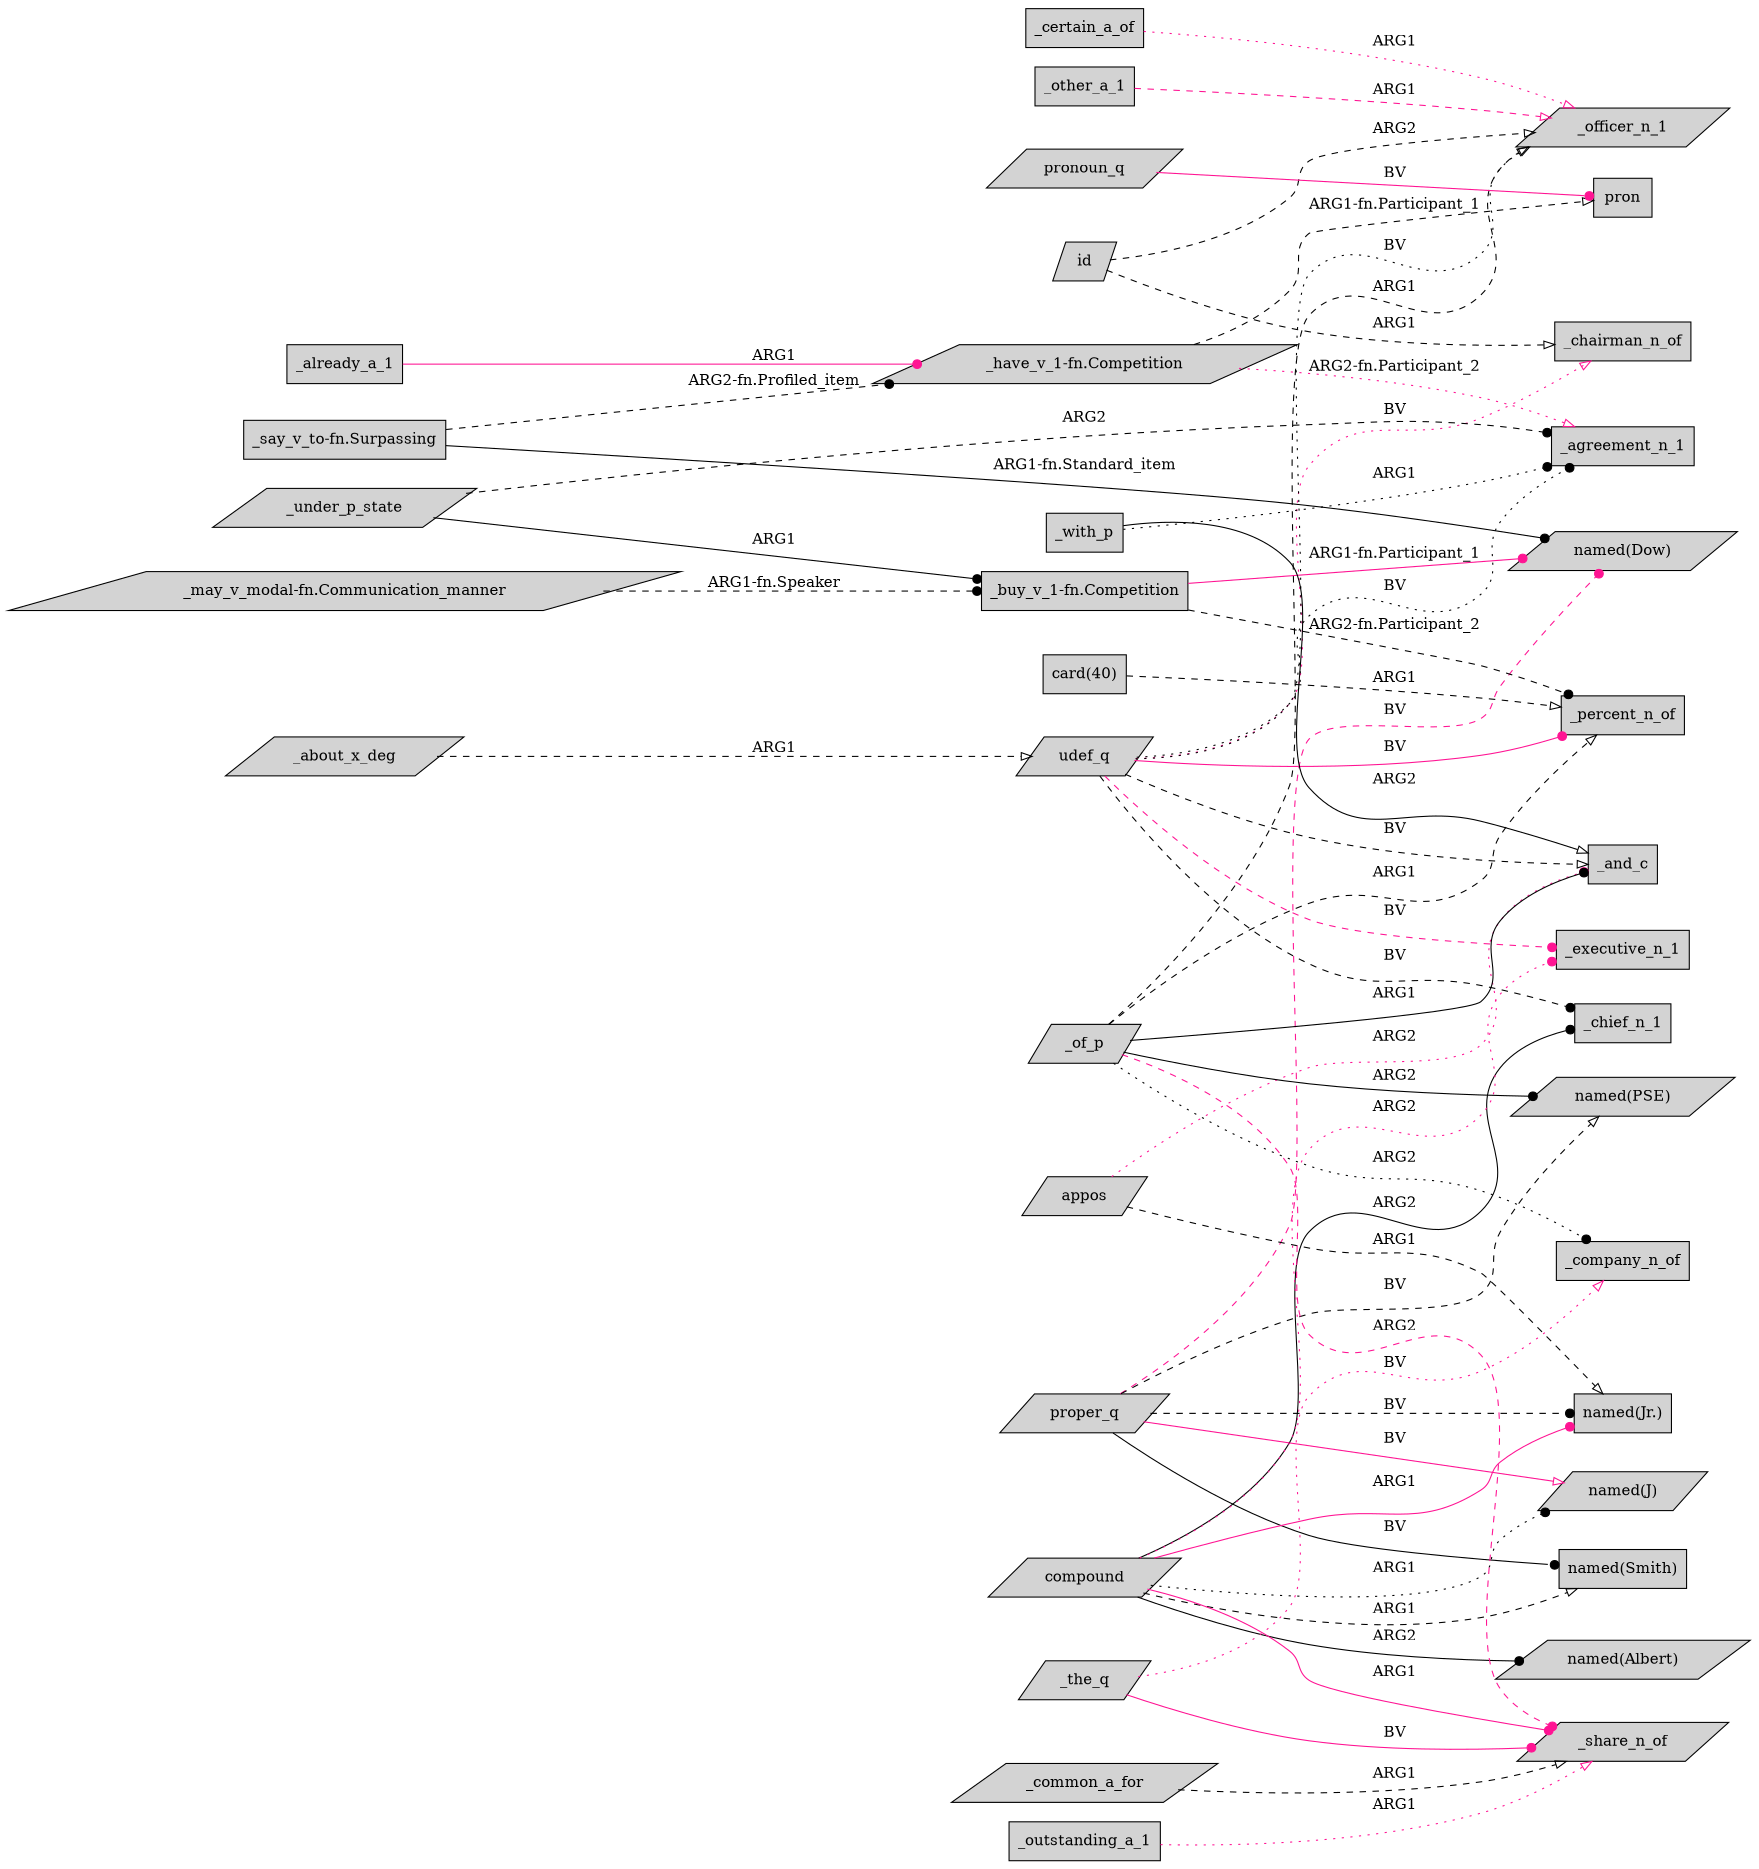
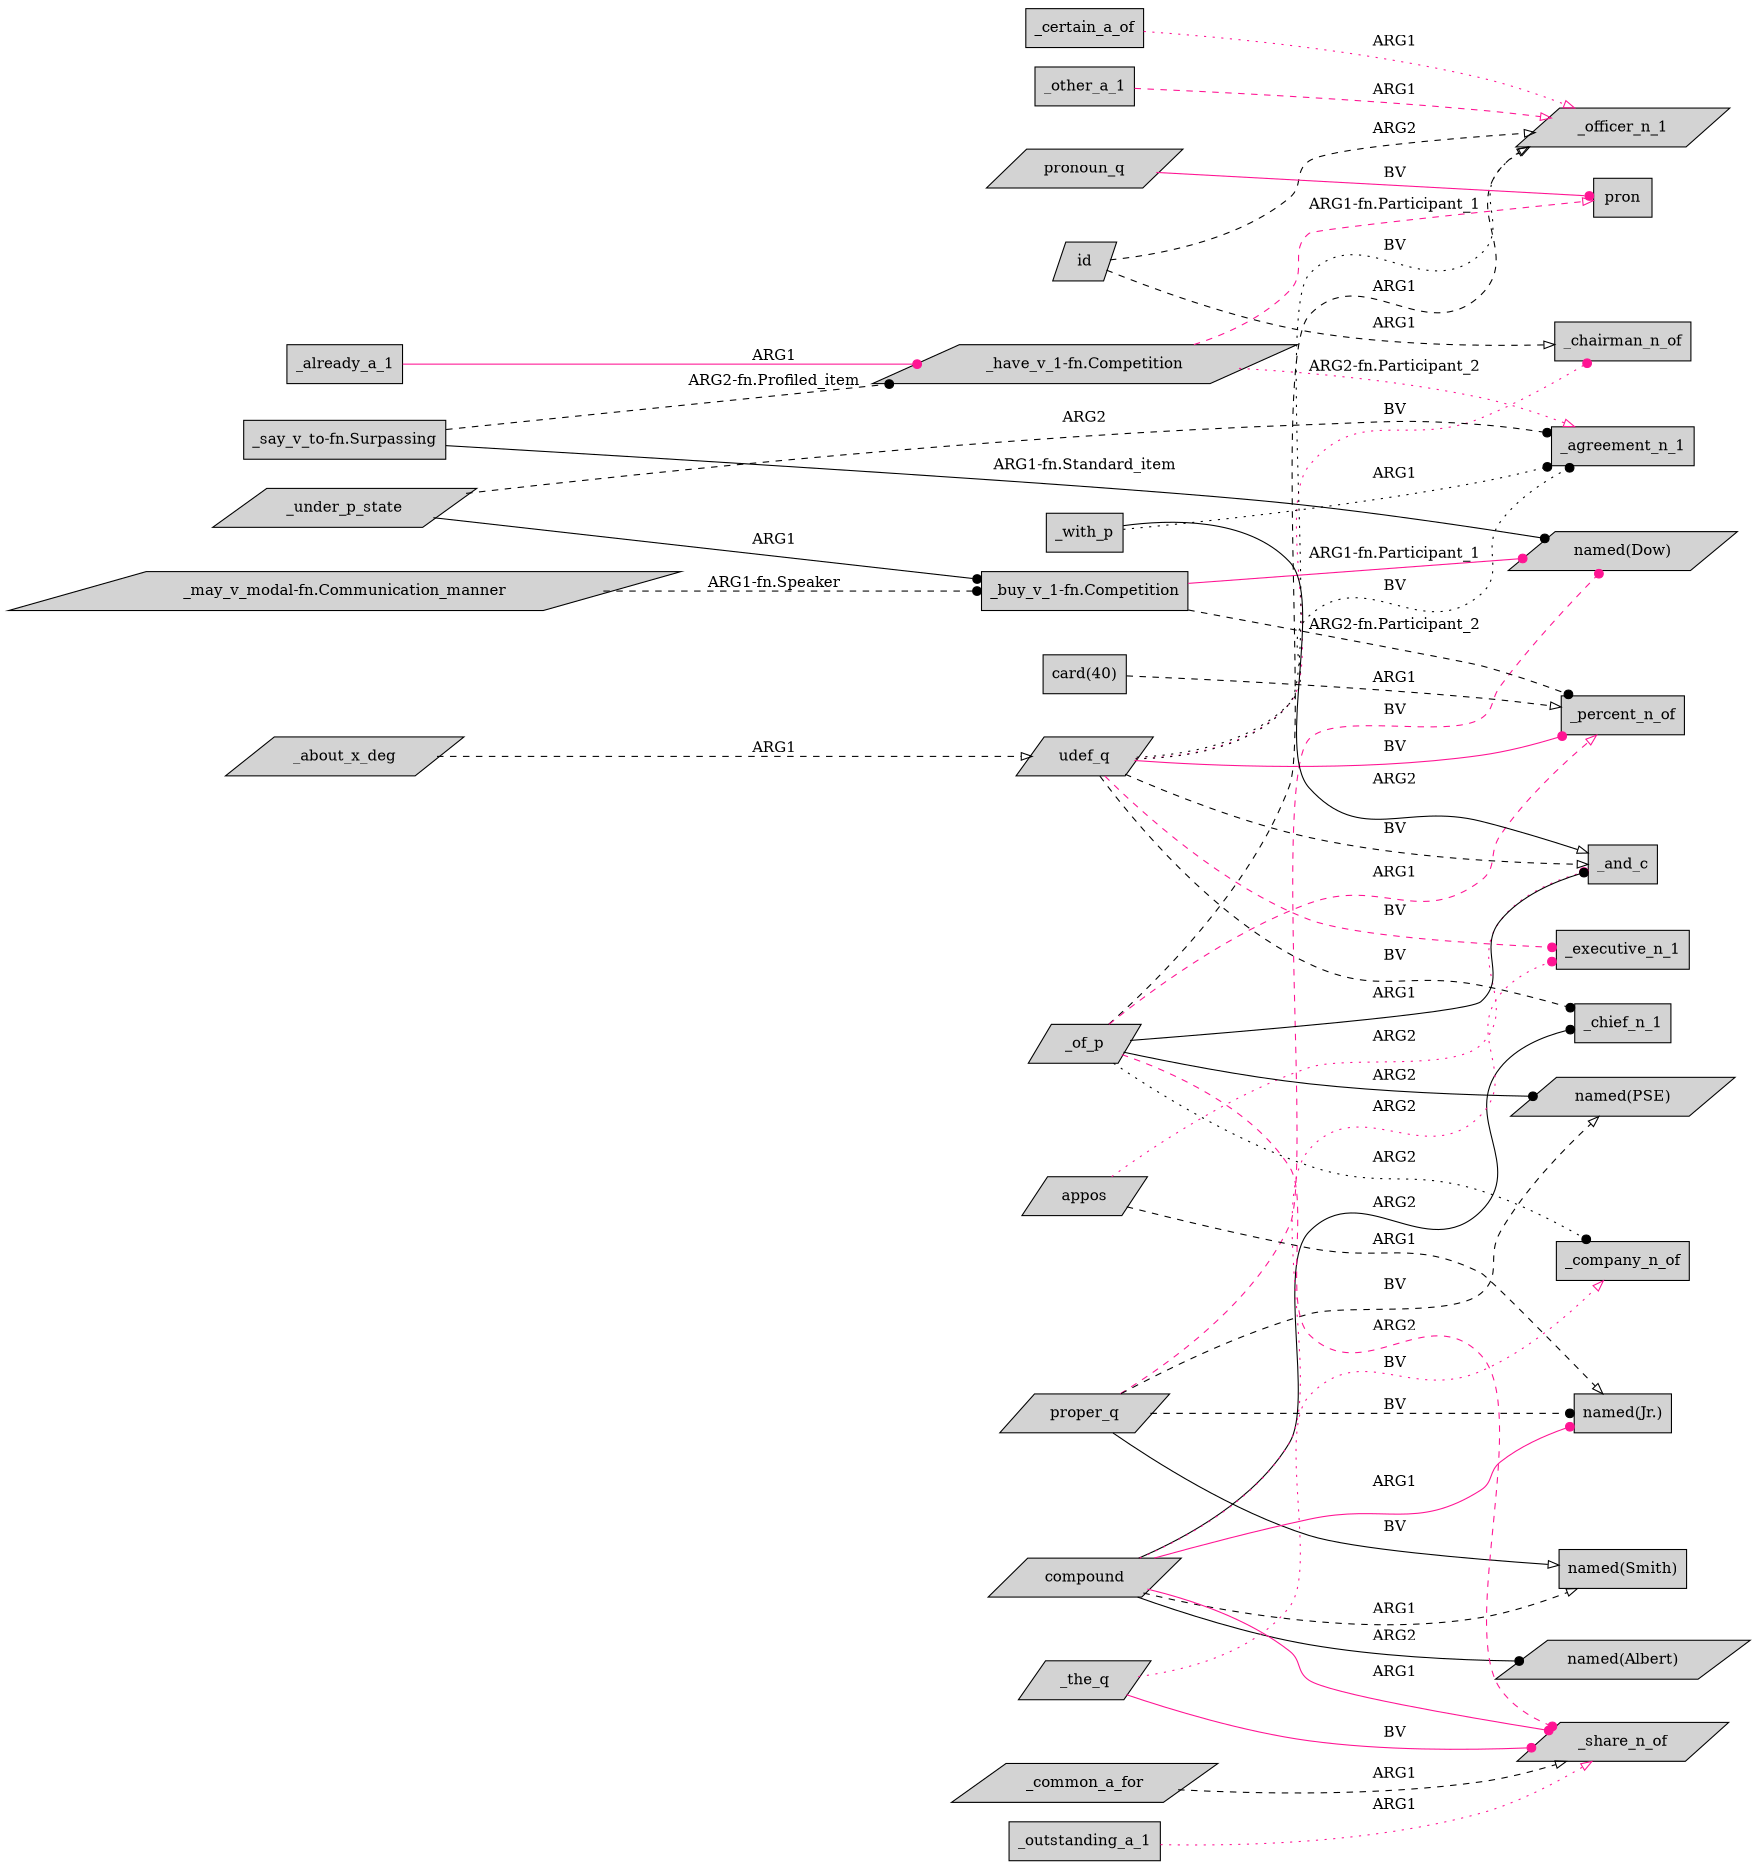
(1359, 226) -> (1359, 226)
(1308, 468) -> (1308, 468)
(1369, 896) -> (1369, 896)
(1623, 1491) -> none
(1318, 1538) -> (1318, 1538)
